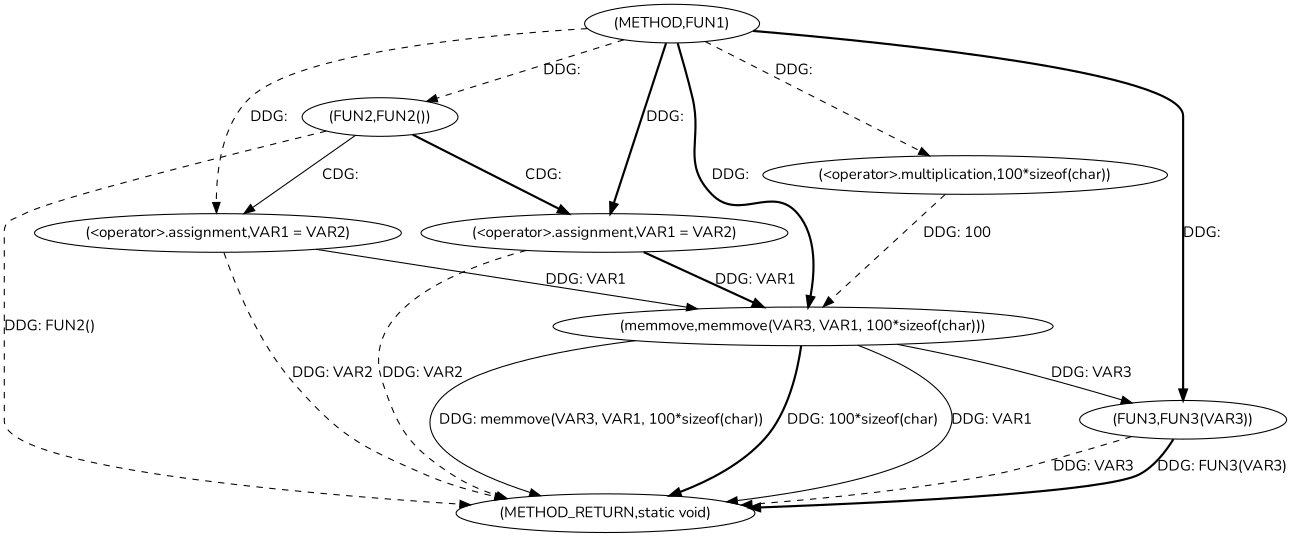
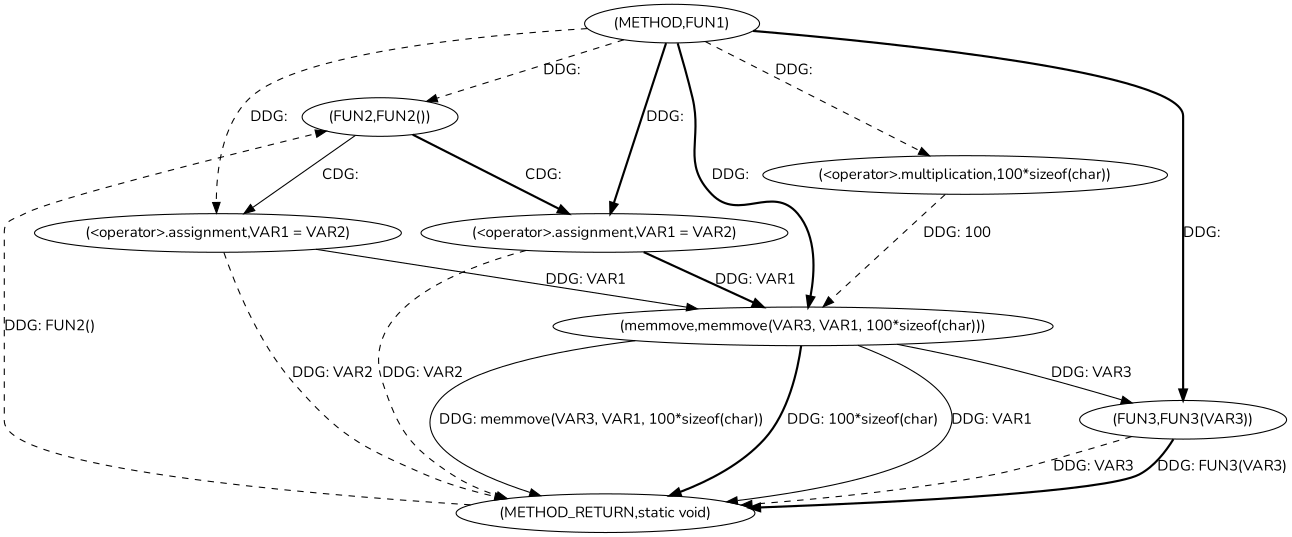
(4, 390) -> (4, 401)
